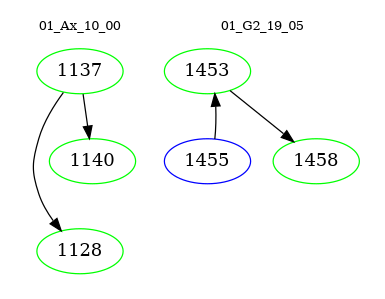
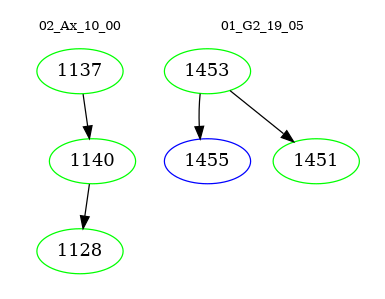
(80, 27) -> (80, 27)
(216, 123) -> (199, 110)
(35, 155) -> (87, 200)
(316, 161) -> (316, 161)
